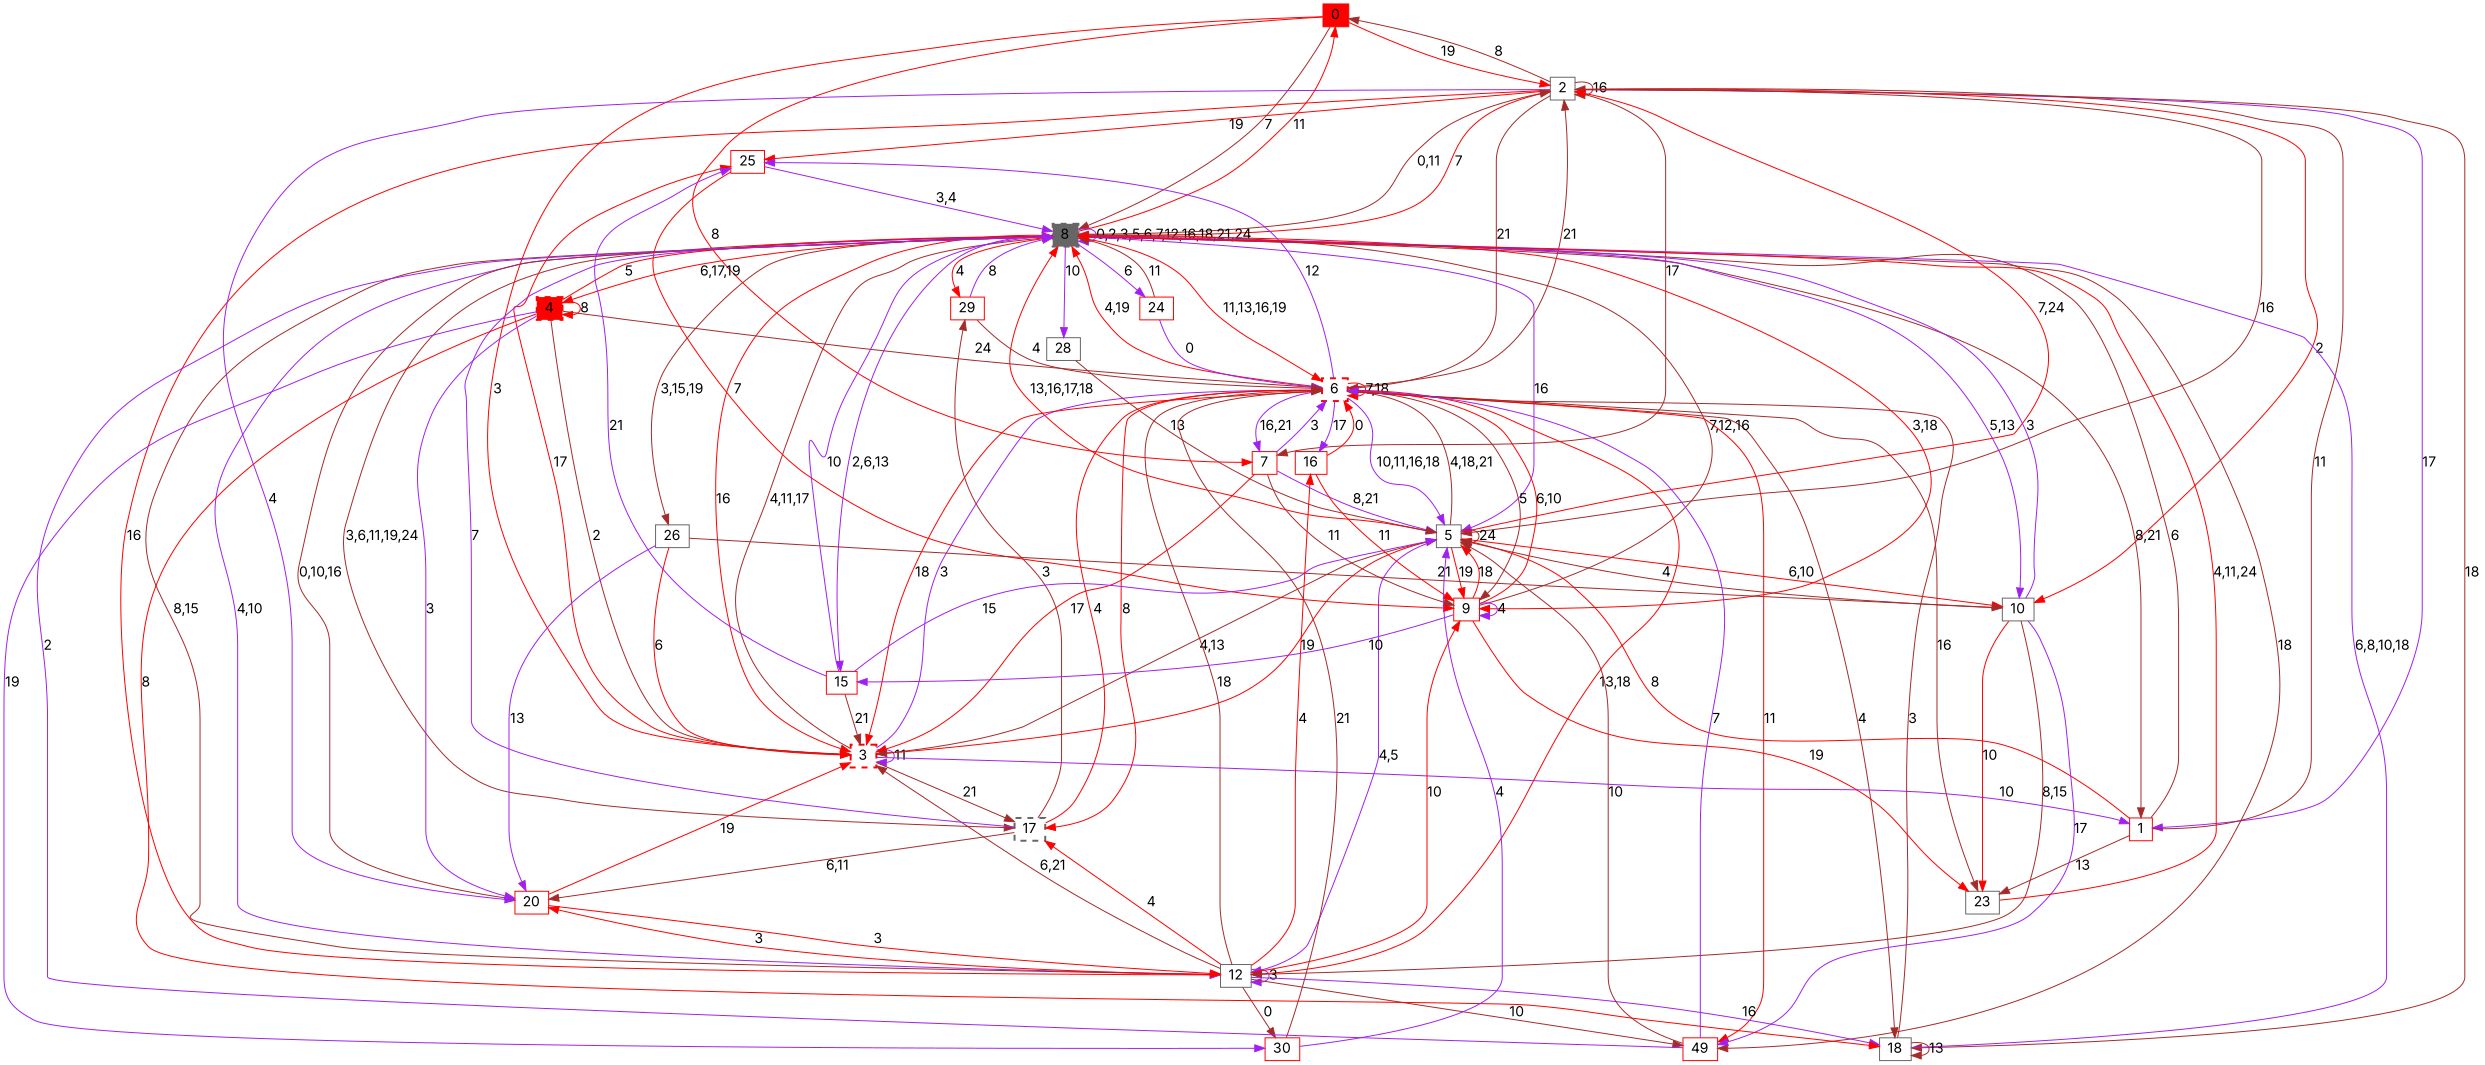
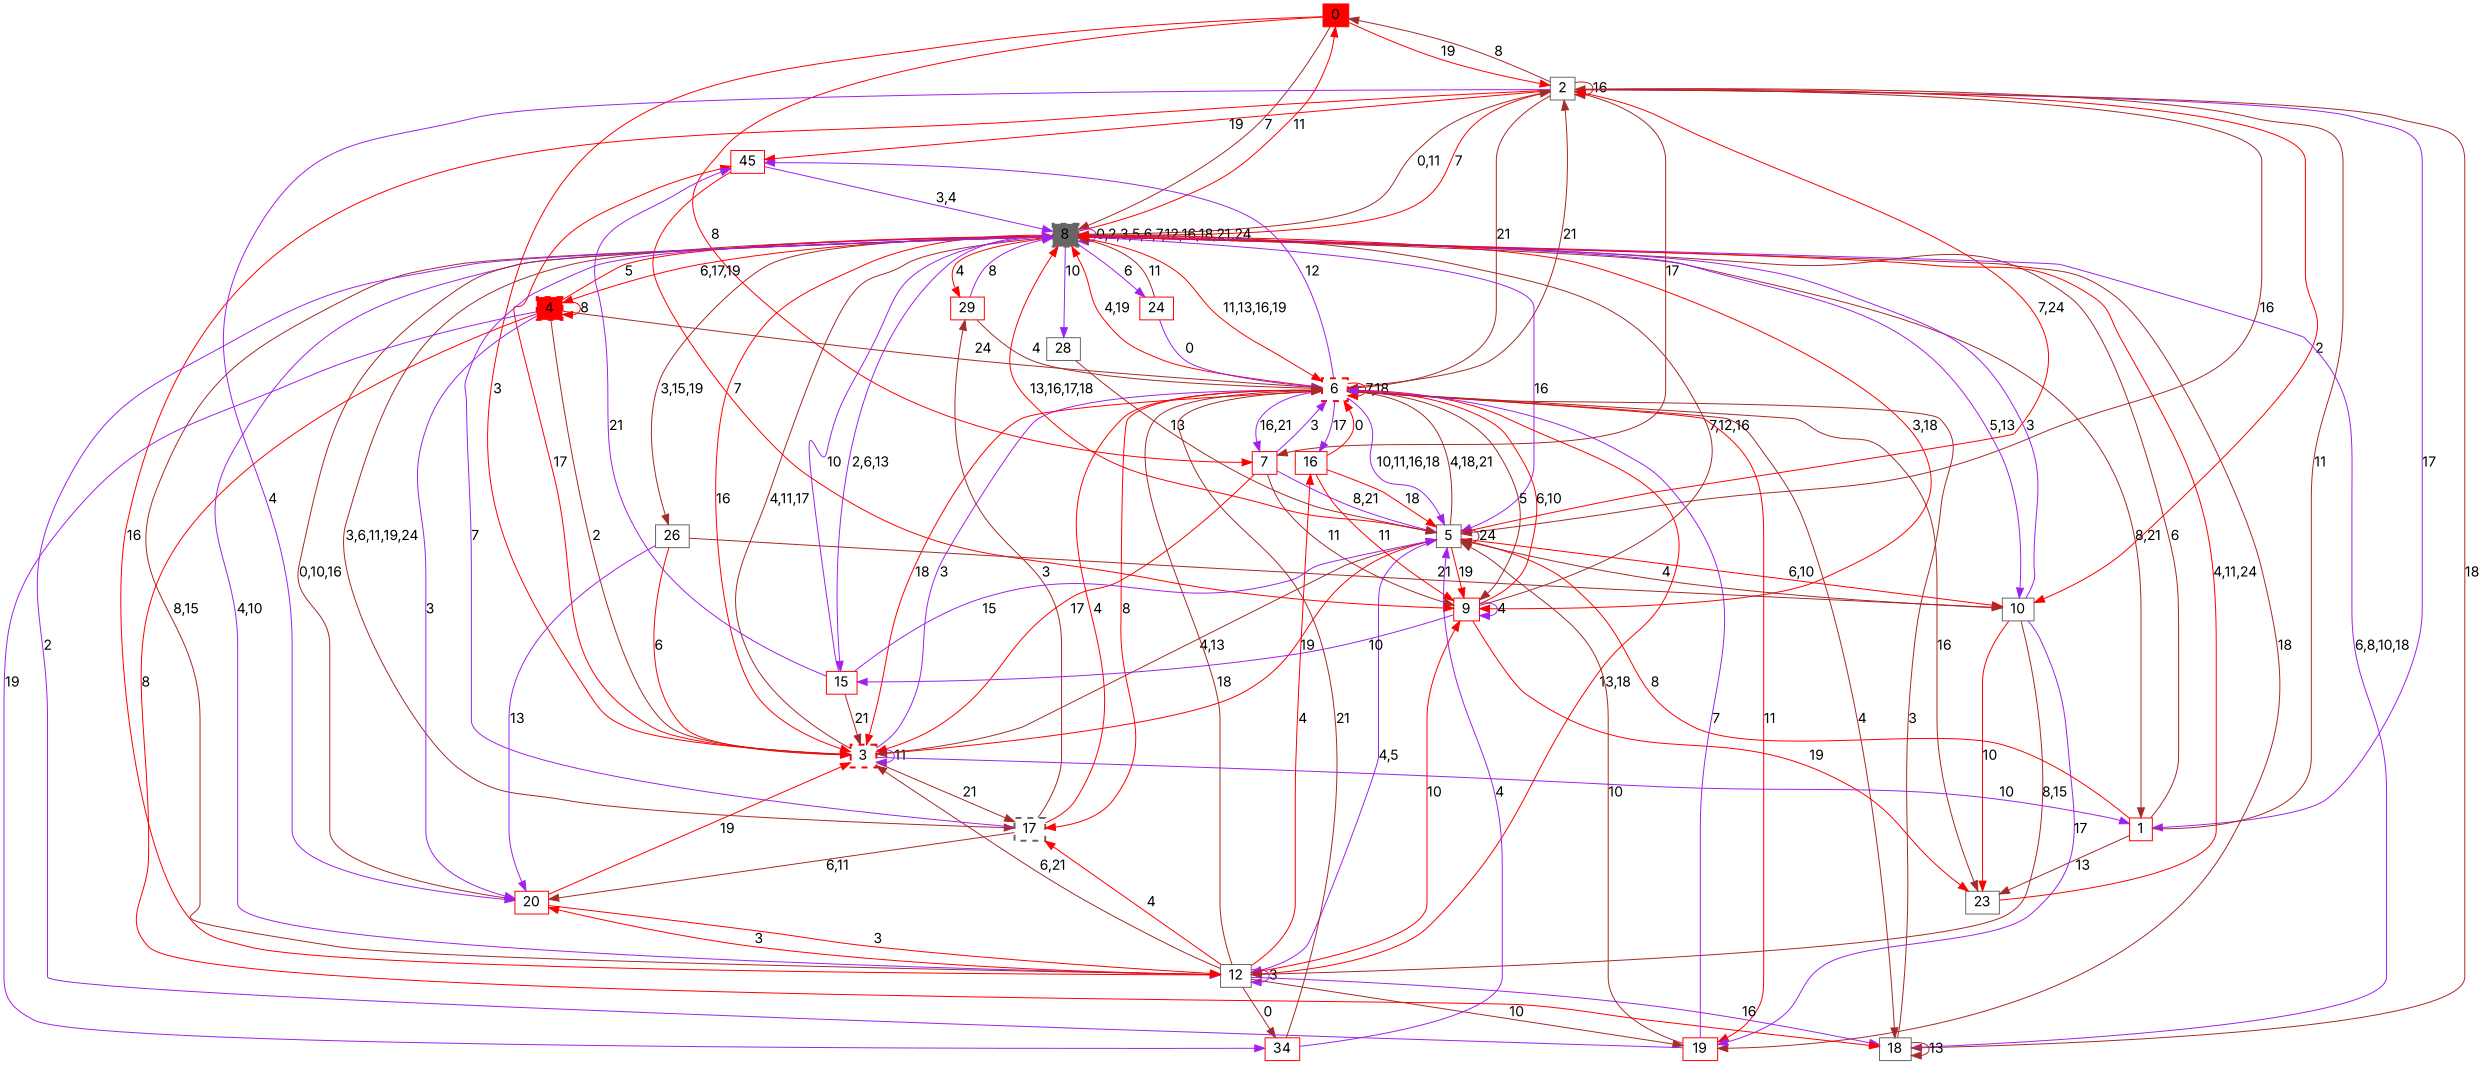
(748, 162) -> (748, 162)
(1479, 574) -> (1380, 491)
(1282, 1049) -> (1282, 1049)
(1700, 1049) -> (1700, 1049)
